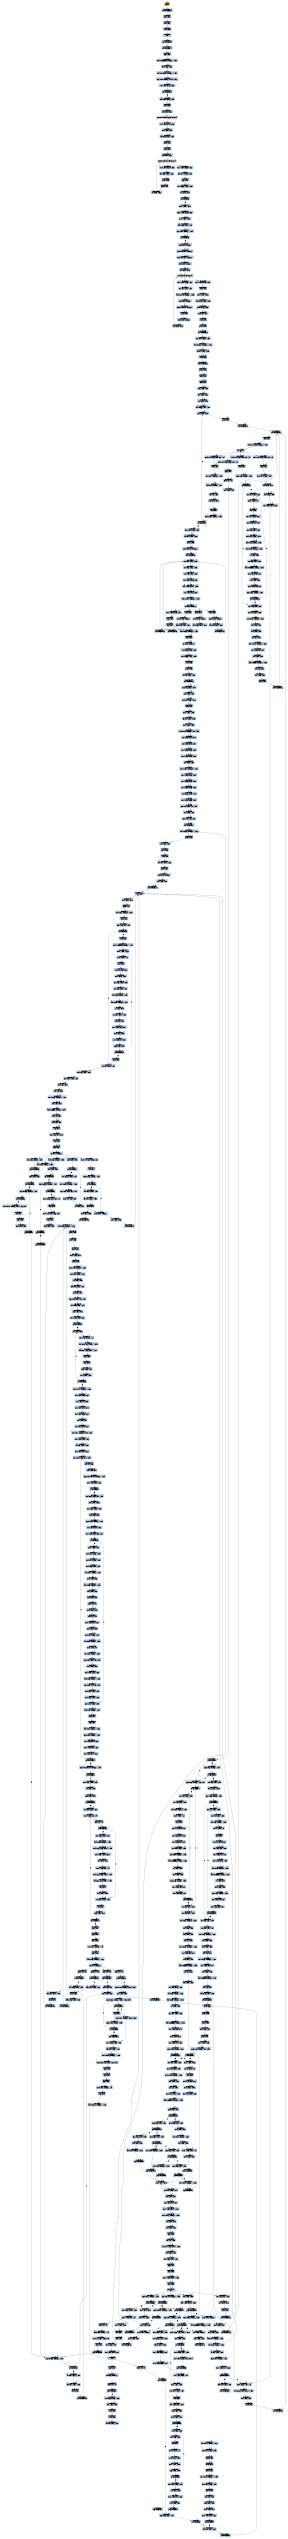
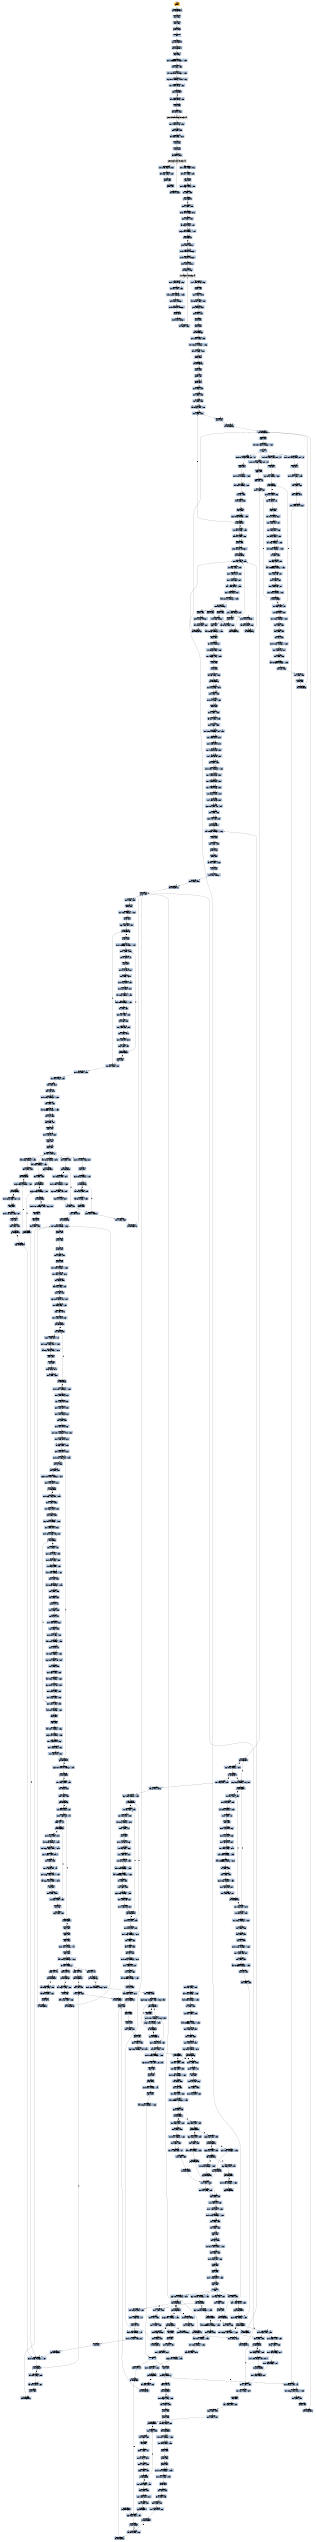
none -> (166, 2430)
